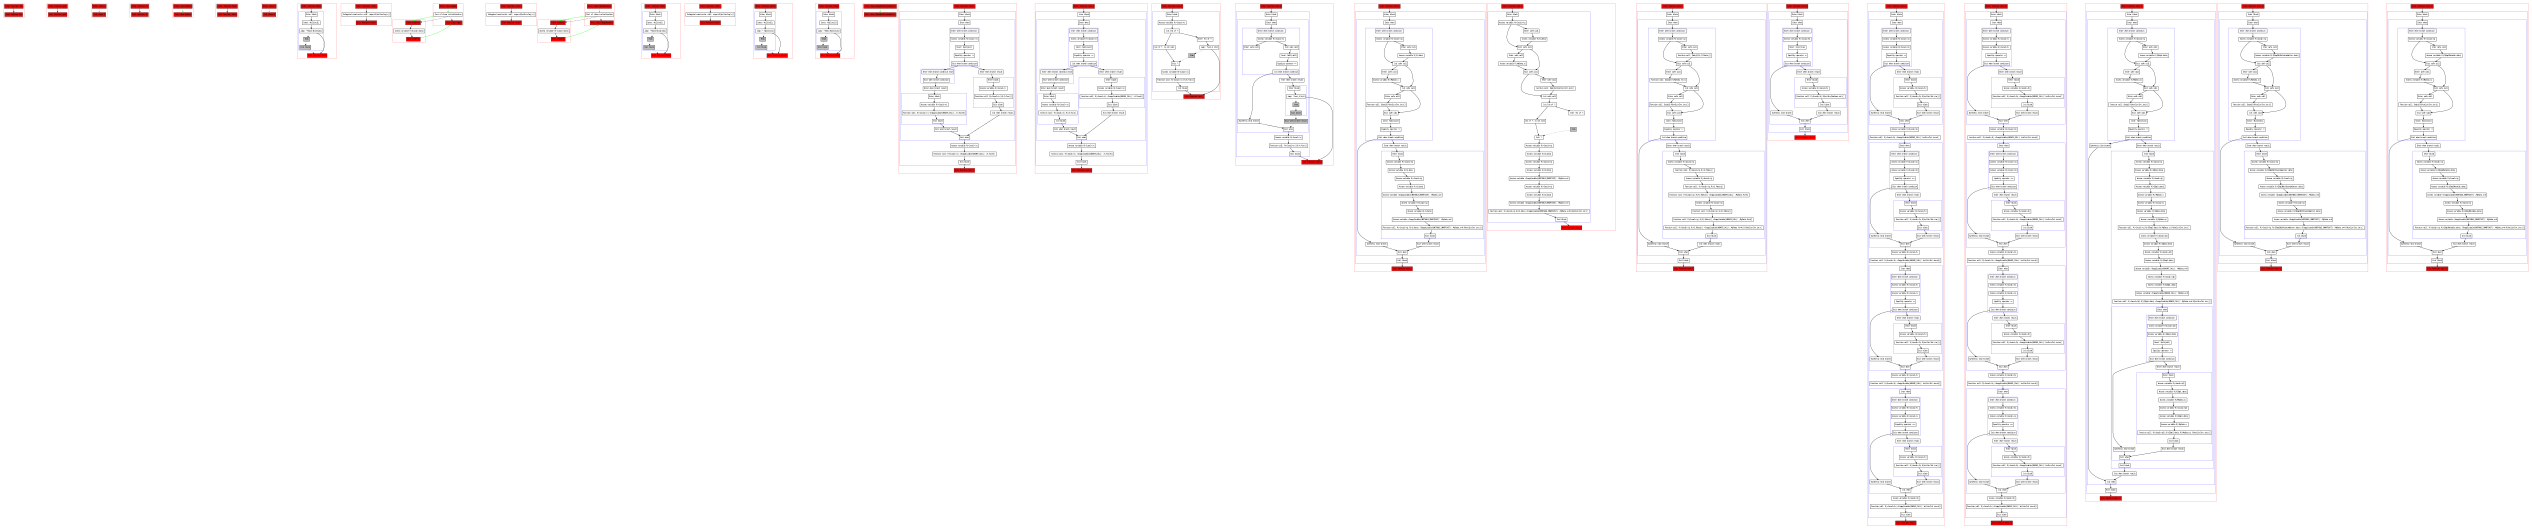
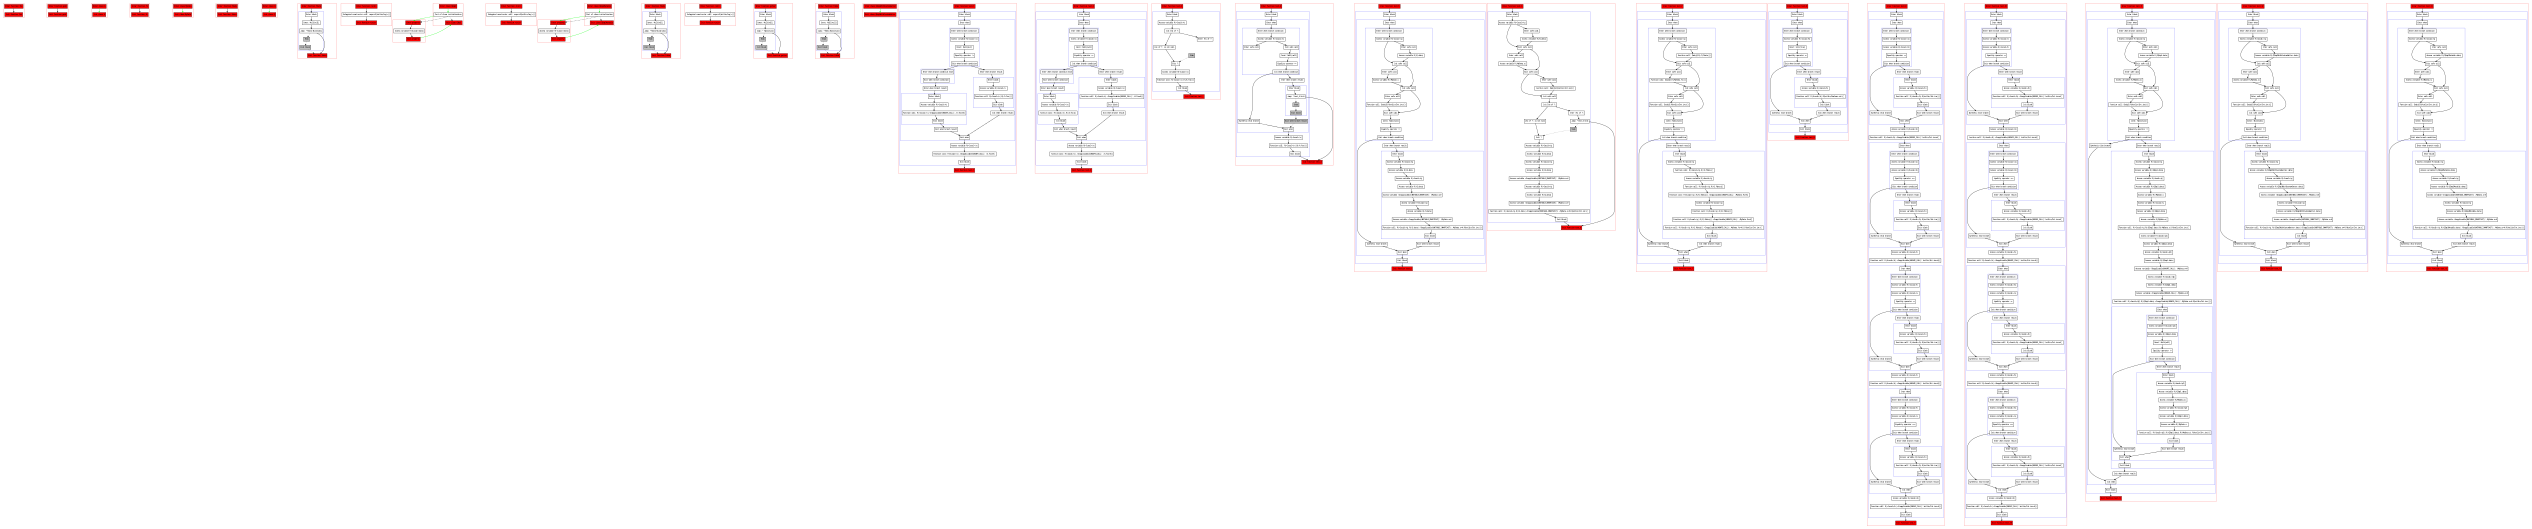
(1209, 47) -> none
none -> (1580, 121)
